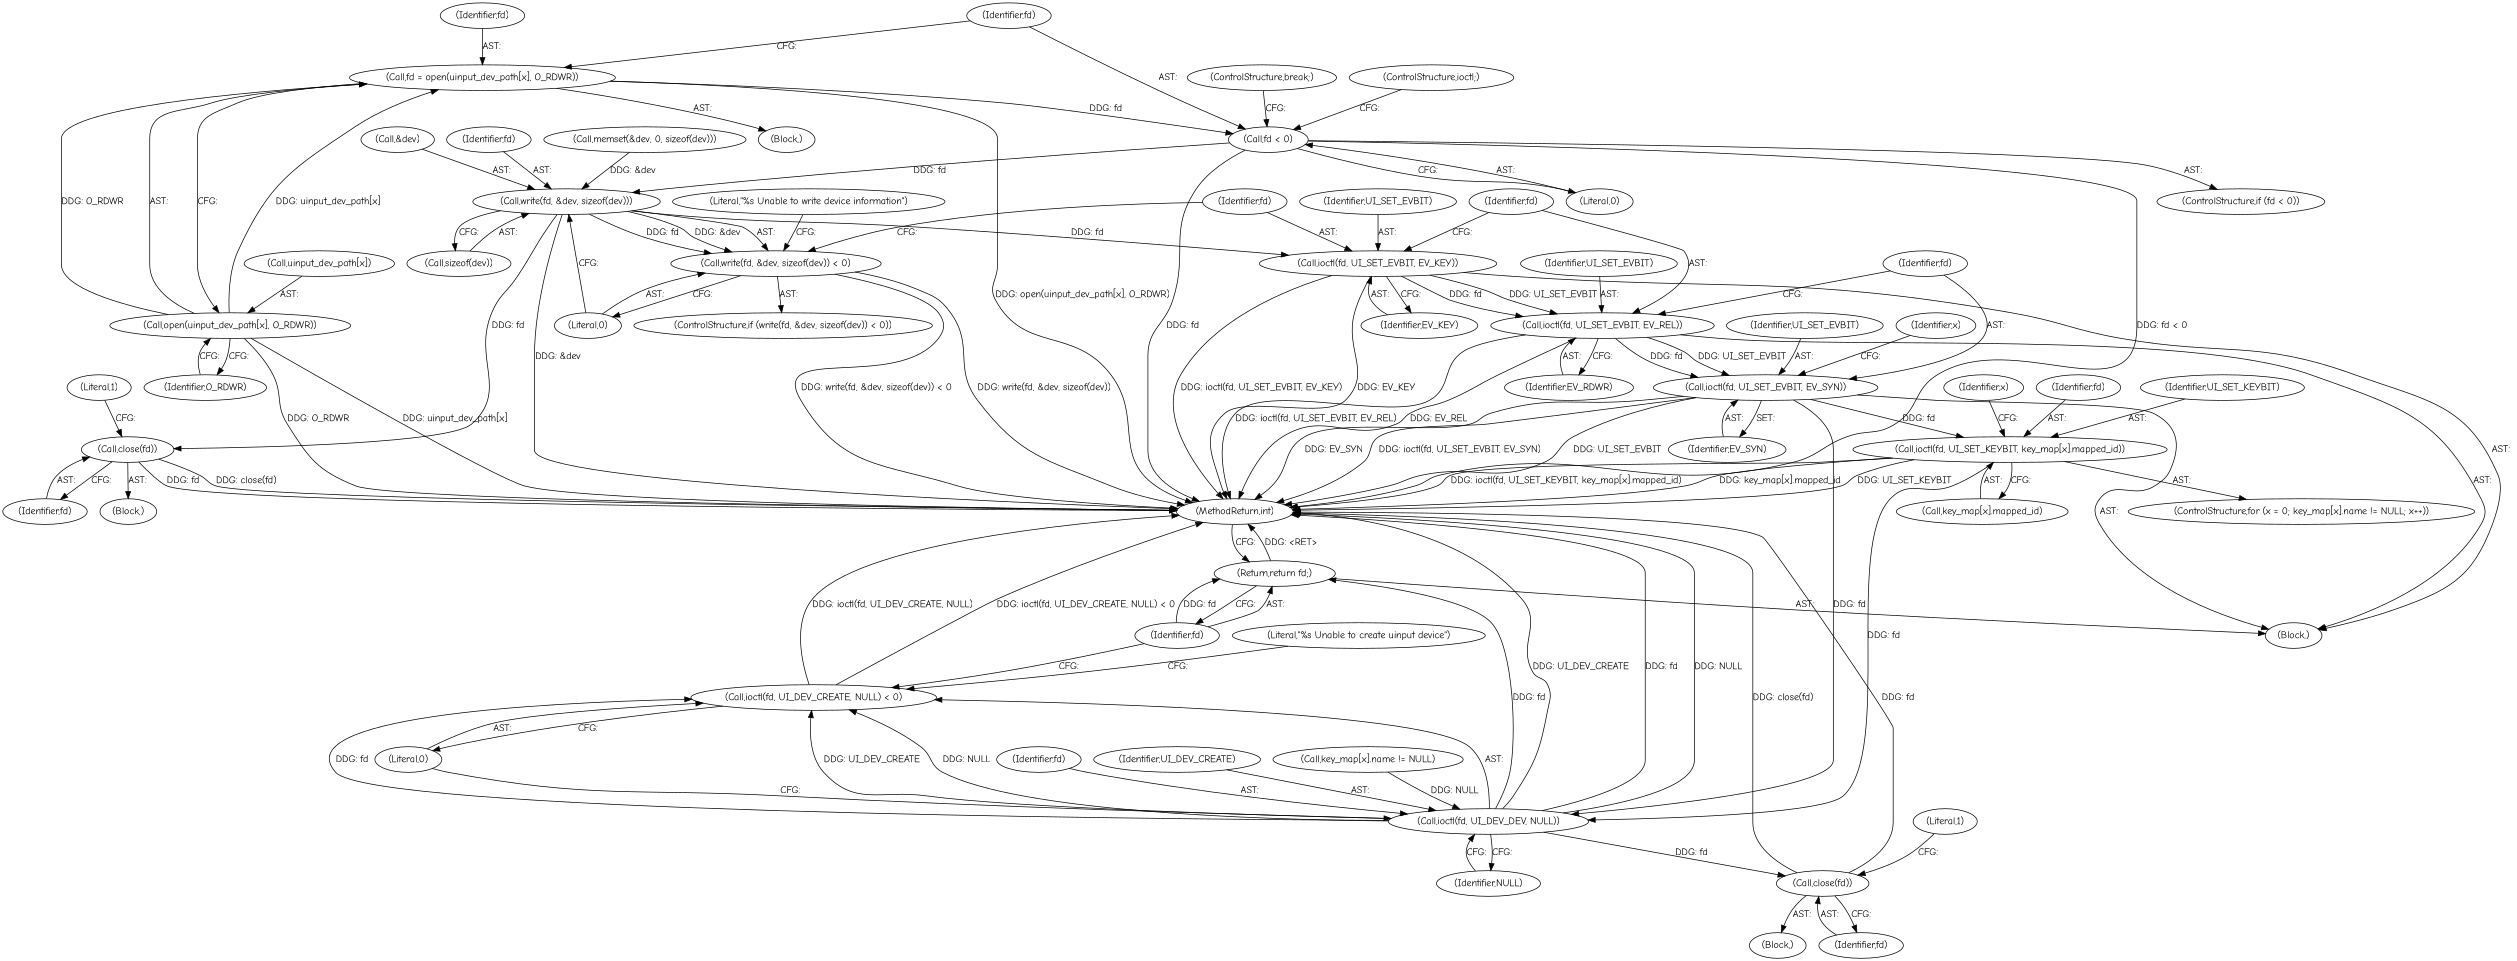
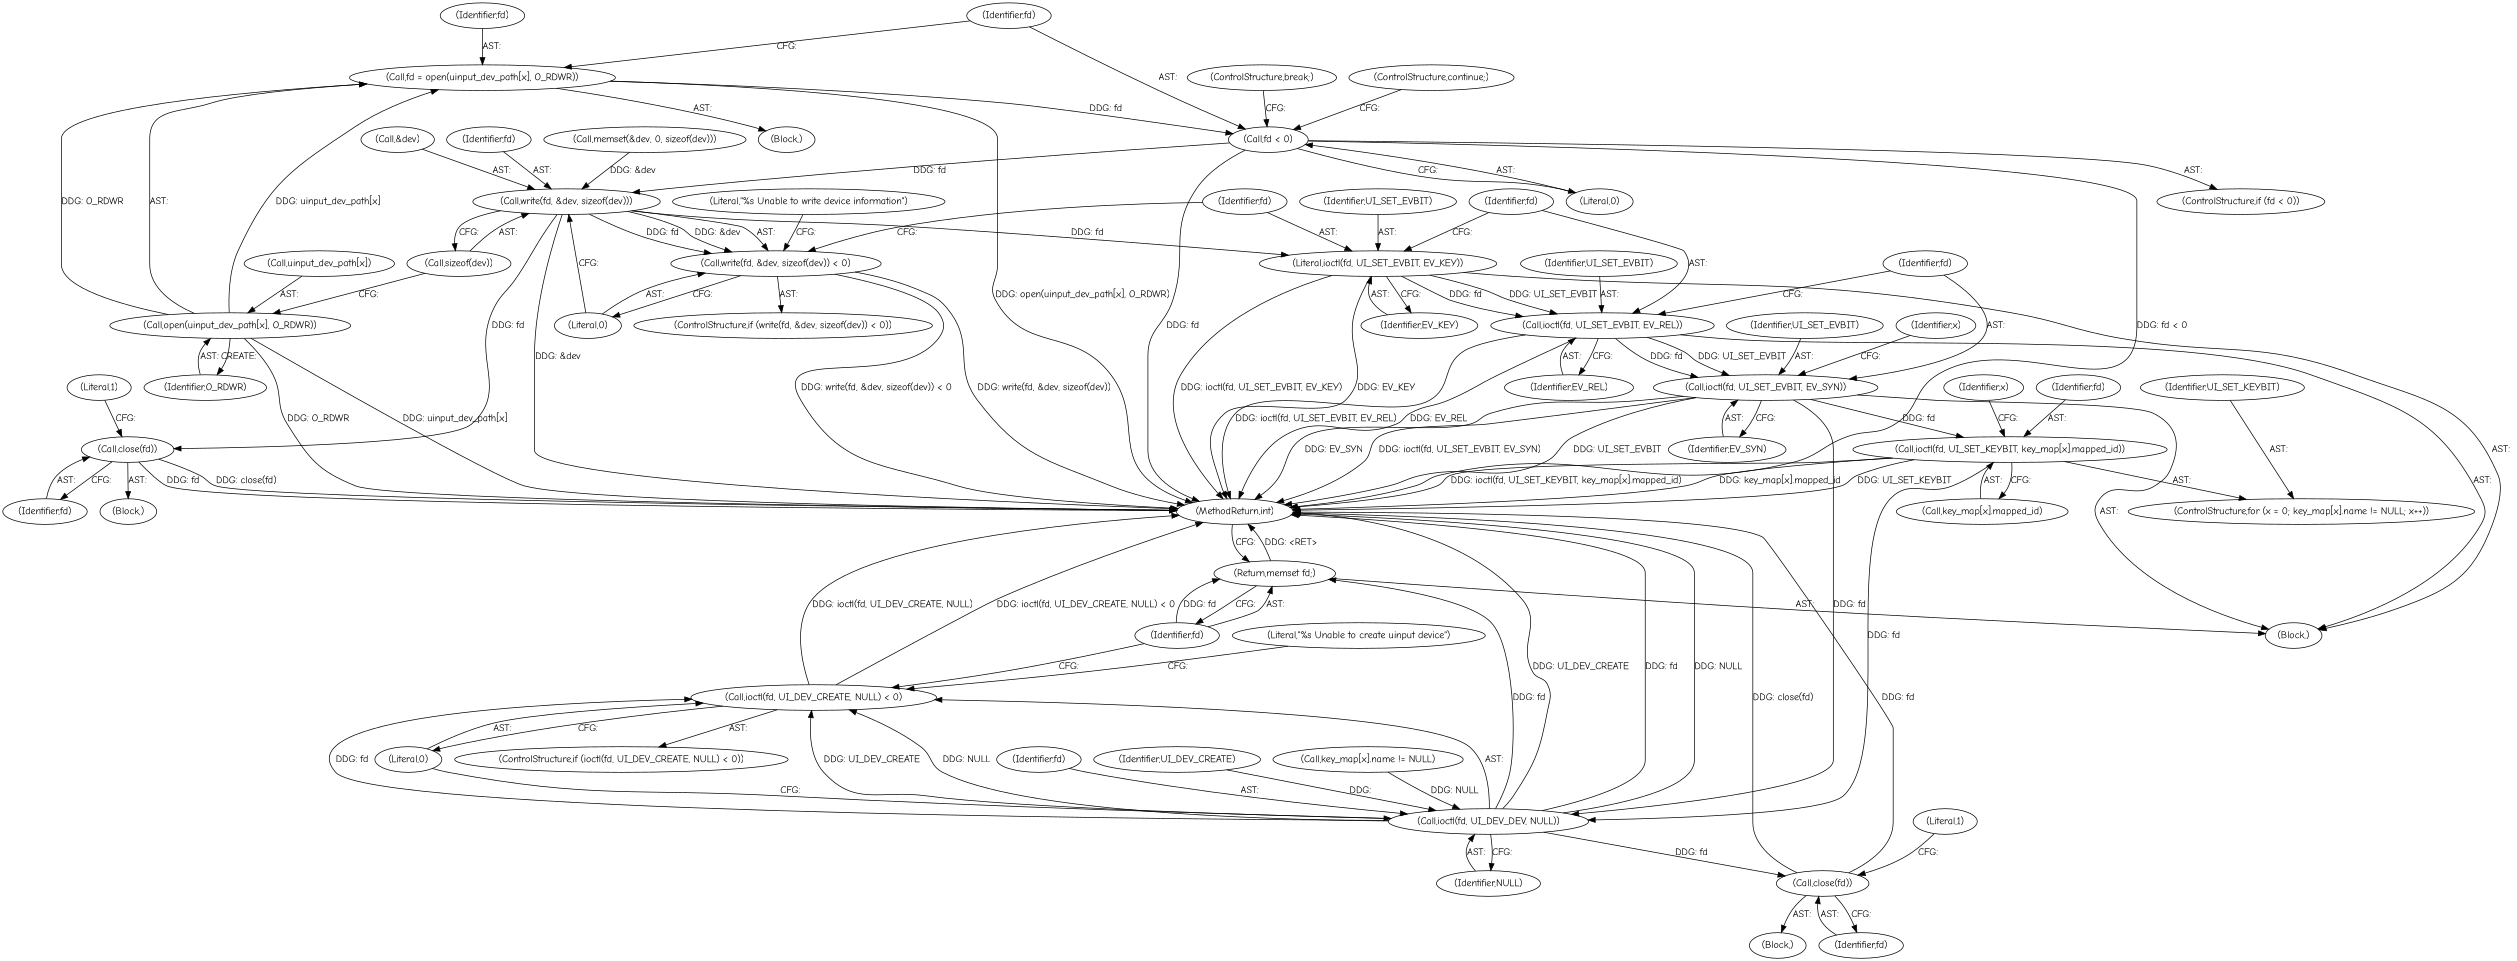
(1431, 78) -> (1431, 78)
(198, 132) -> (353, 293)
(1378, 264) -> (1378, 264)
(211, 357) -> (211, 357)
(241, 357) -> (241, 357)
(1569, 388) -> (1569, 388)
(2121, 417) -> (2260, 446)
(1767, 419) -> (1767, 419)
(1275, 574) -> (1275, 574)
none -> (621, 760)
(1362, 791) -> (1362, 791)
(1478, 853) -> (1478, 853)
